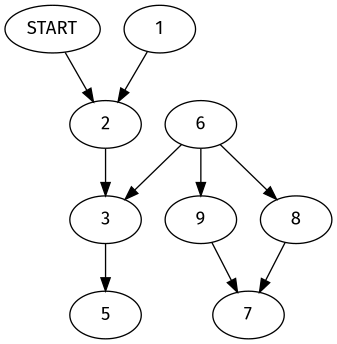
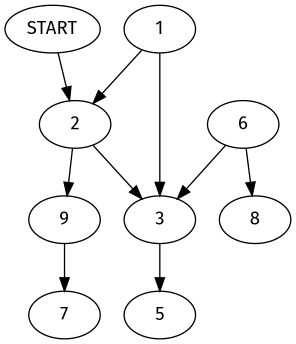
none -> (160, 118)
(201, 166) -> (71, 166)
(275, 261) -> none
